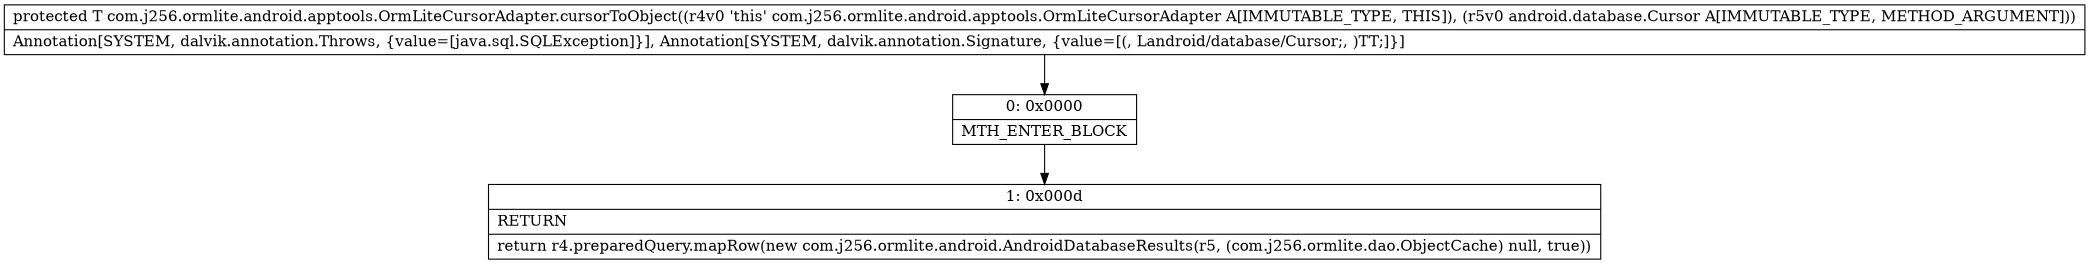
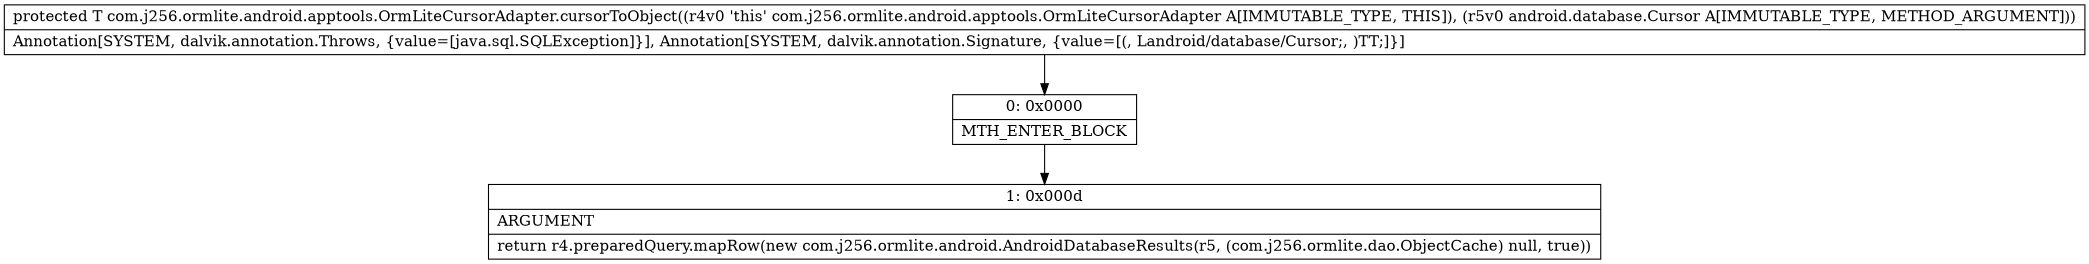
(532, 221) -> (546, 221)
